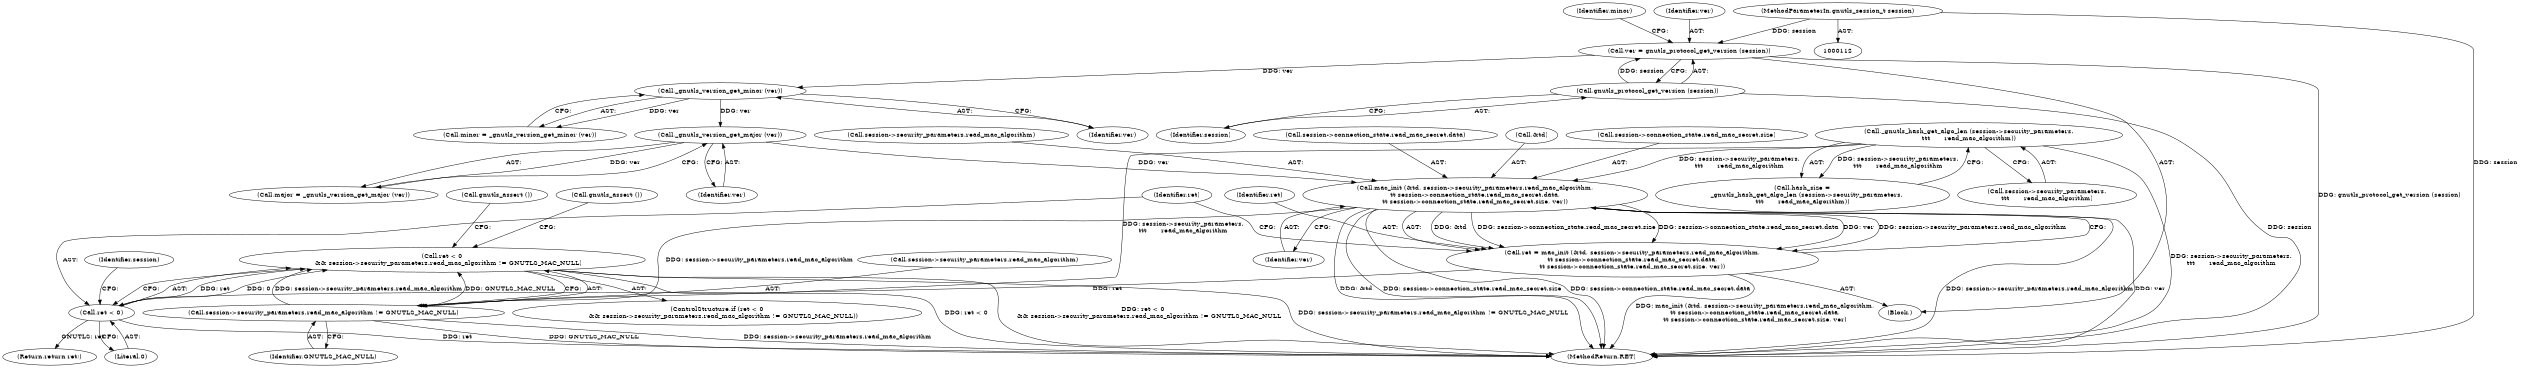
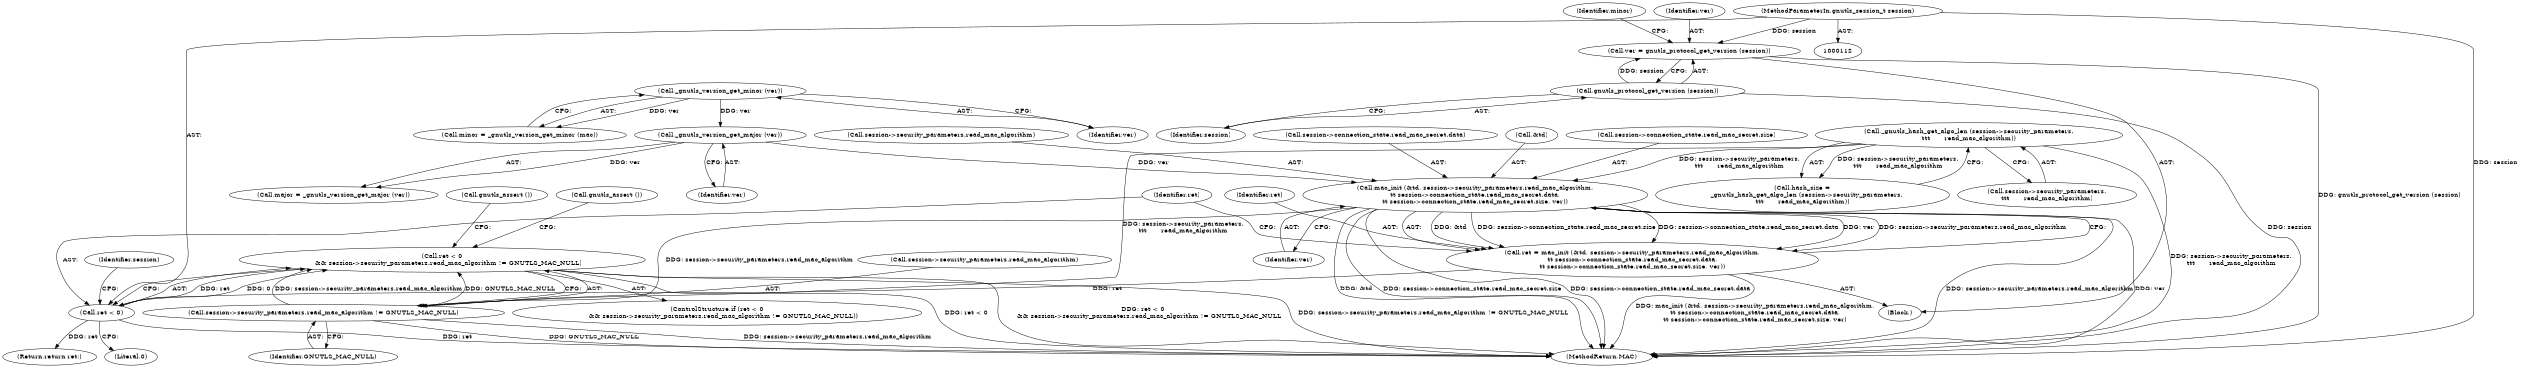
(1199, 71) -> none
(520, 135) -> (520, 135)
(540, 176) -> none
(122, 336) -> (825, 29)
(83, 337) -> (83, 337)
(1602, 357) -> (1602, 357)
